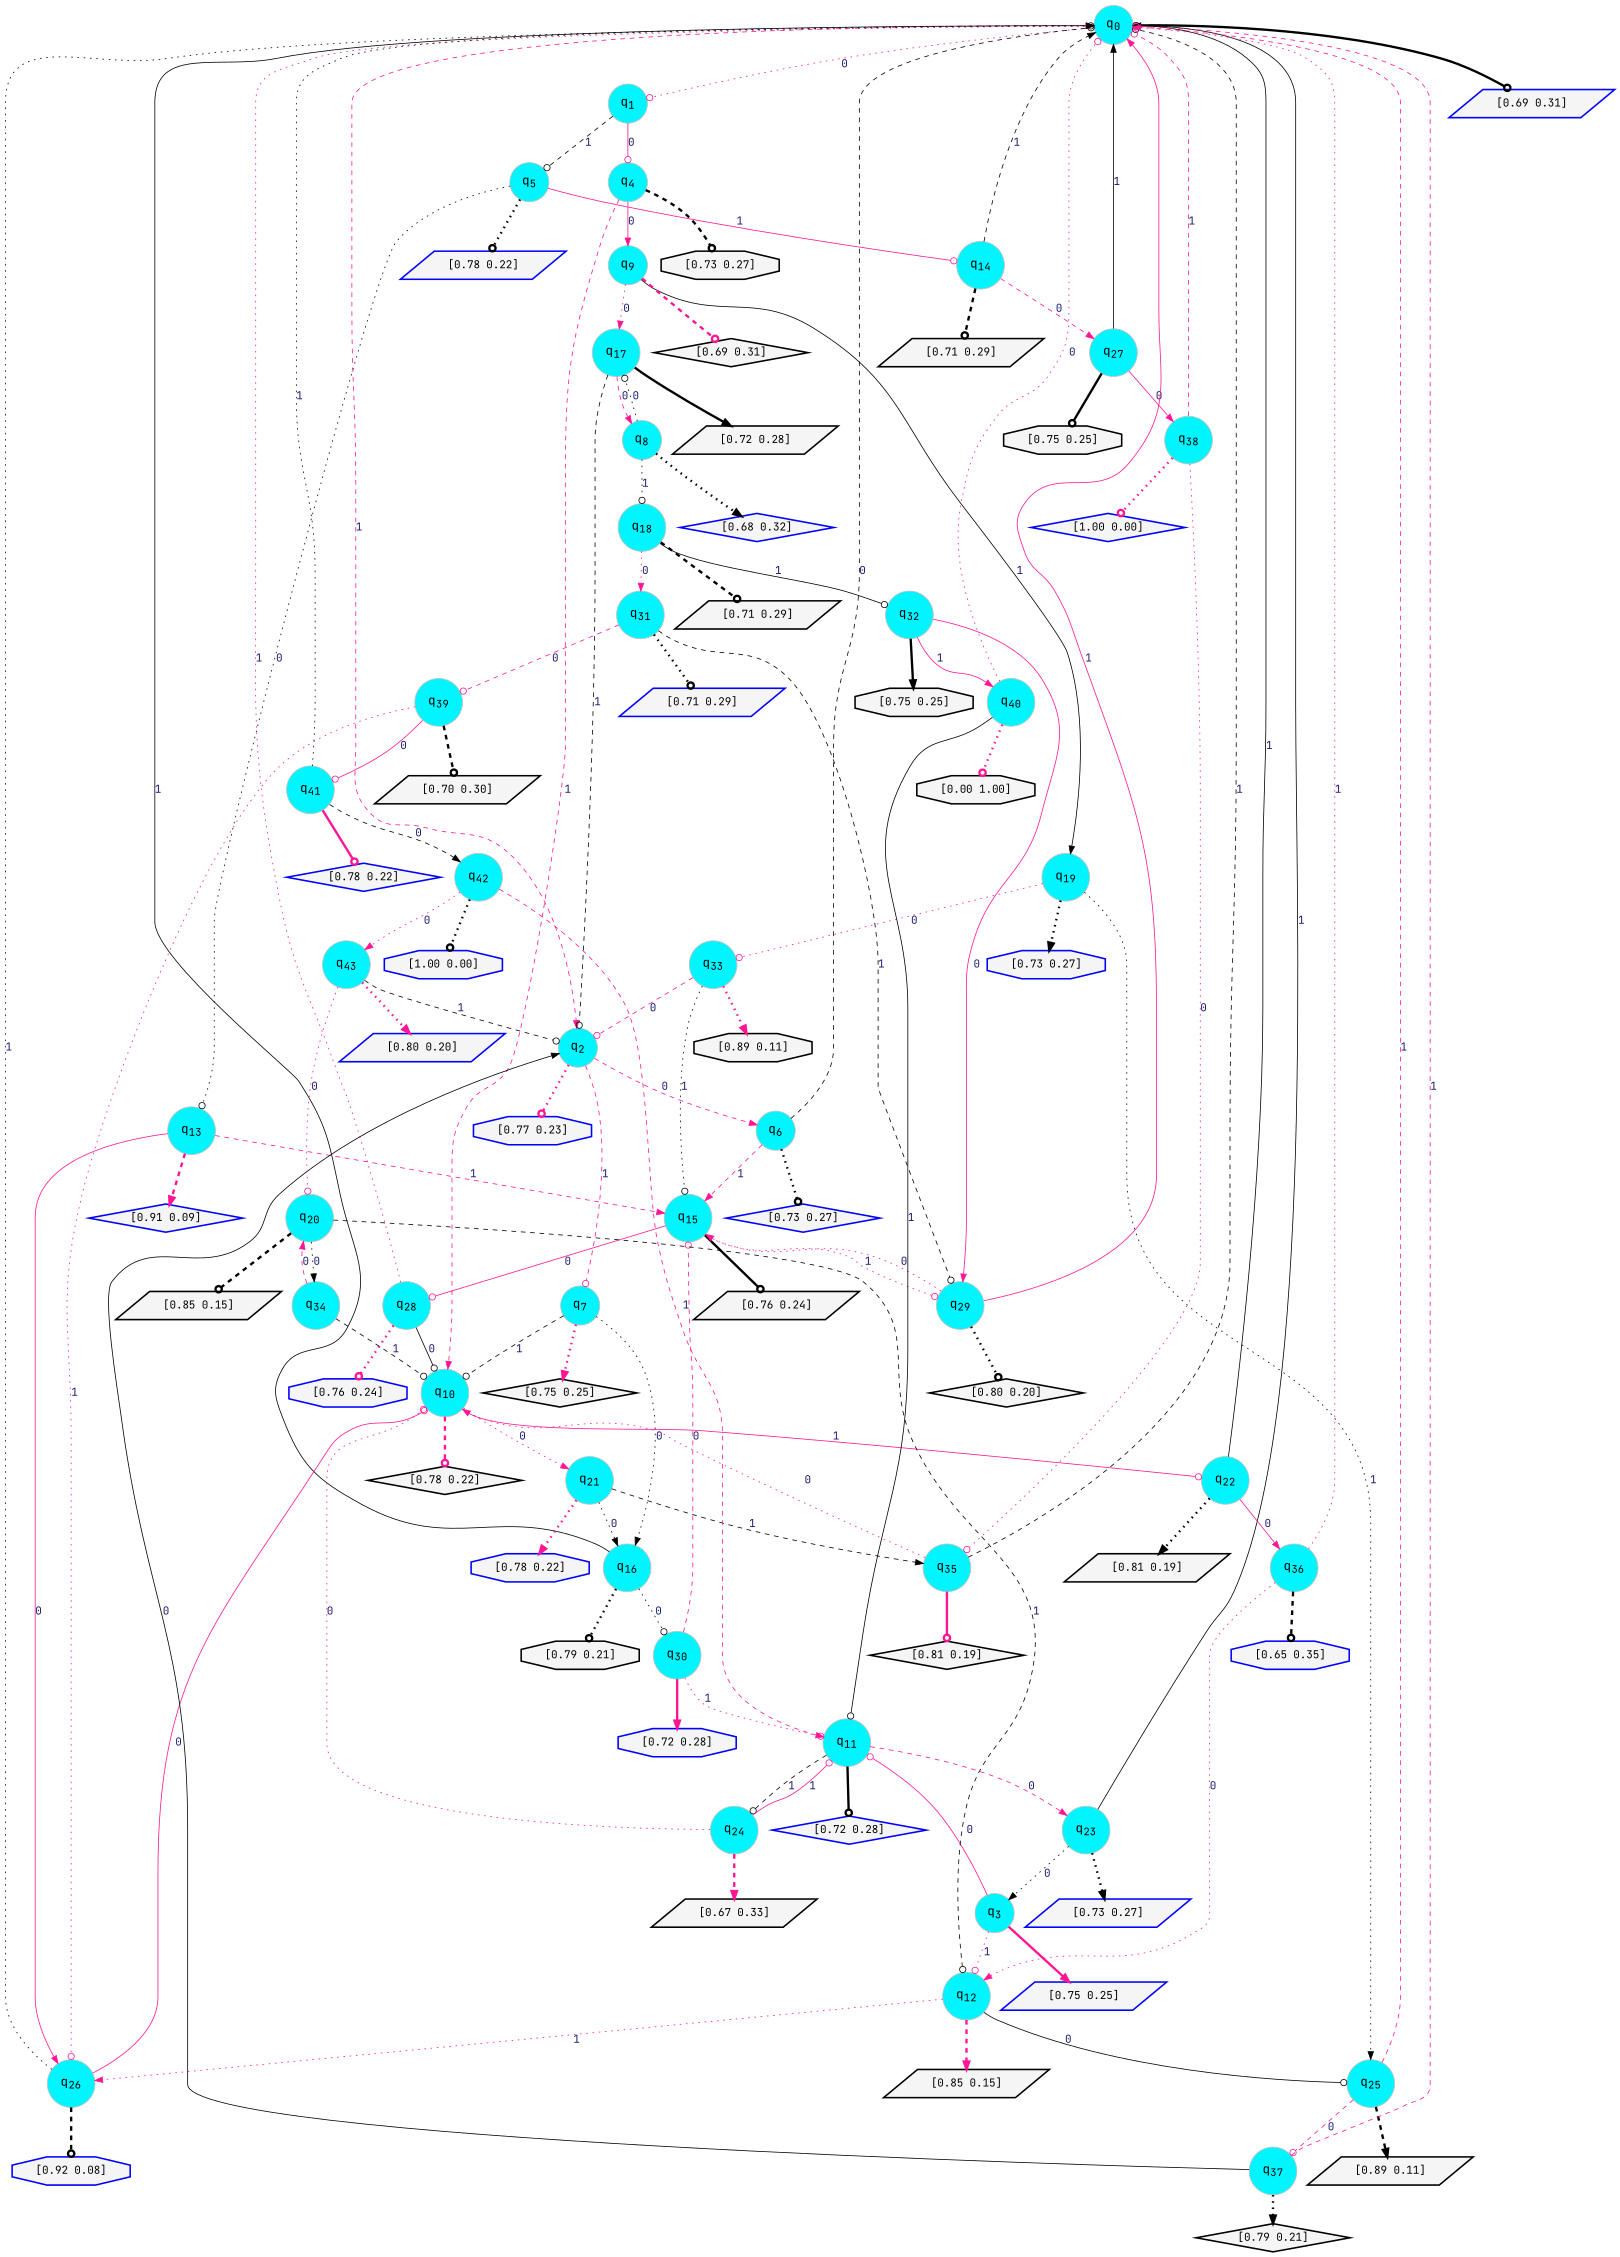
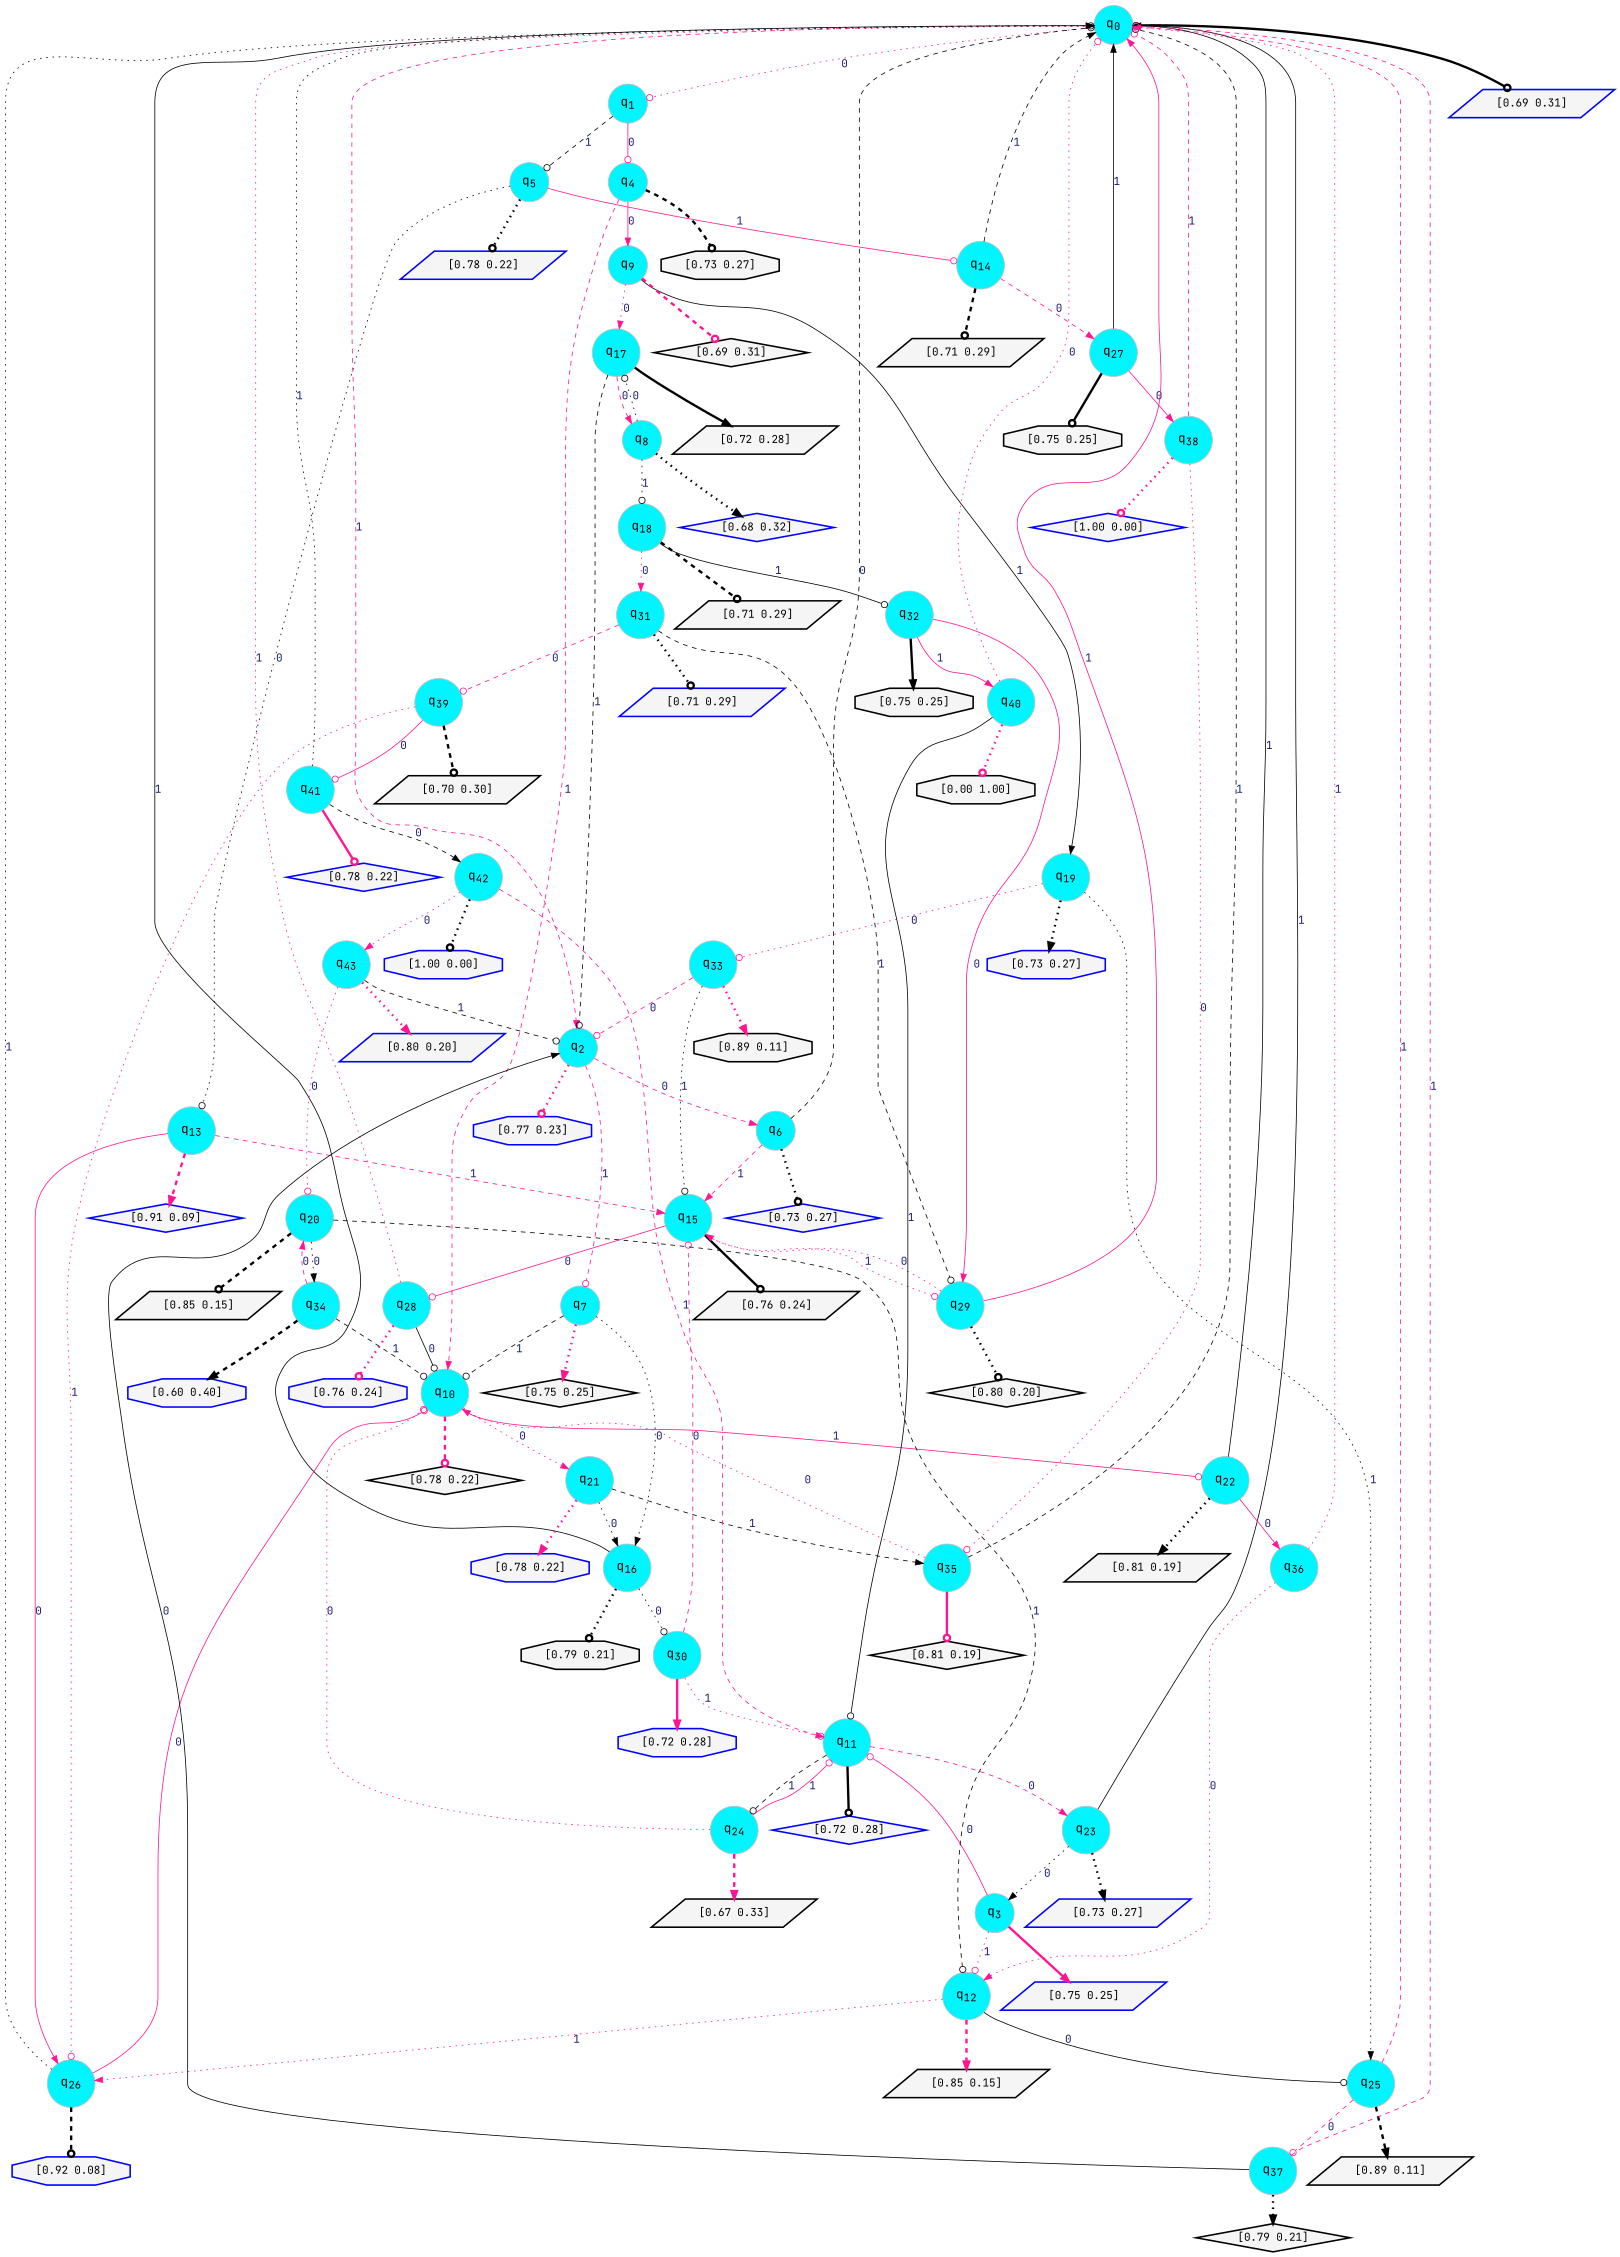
none -> (187, 1393)
(1290, 1655) -> none
